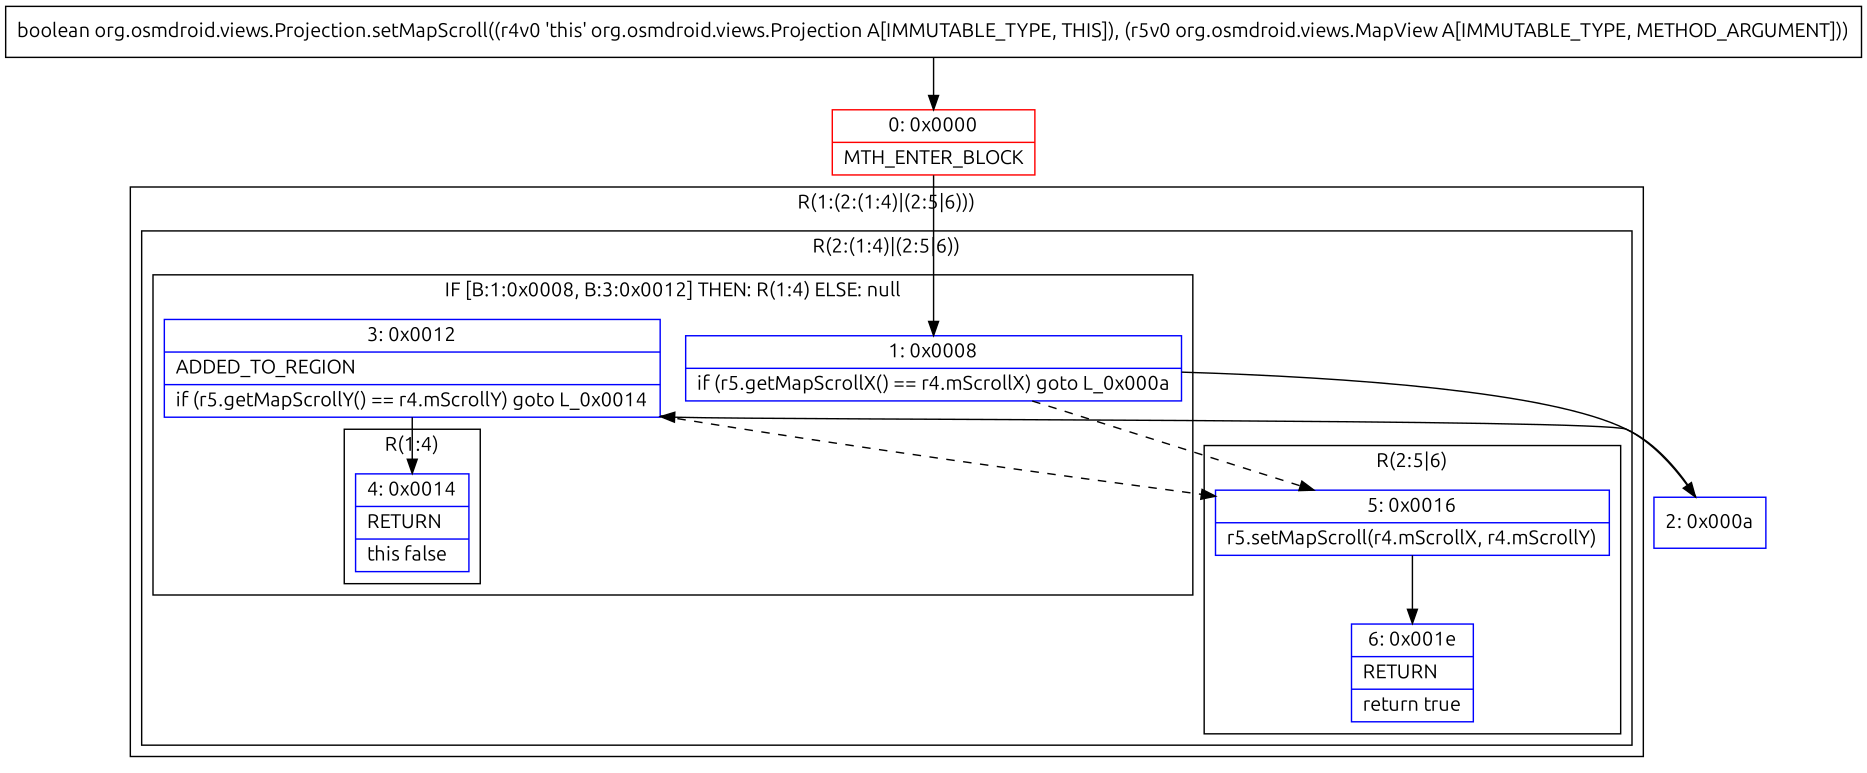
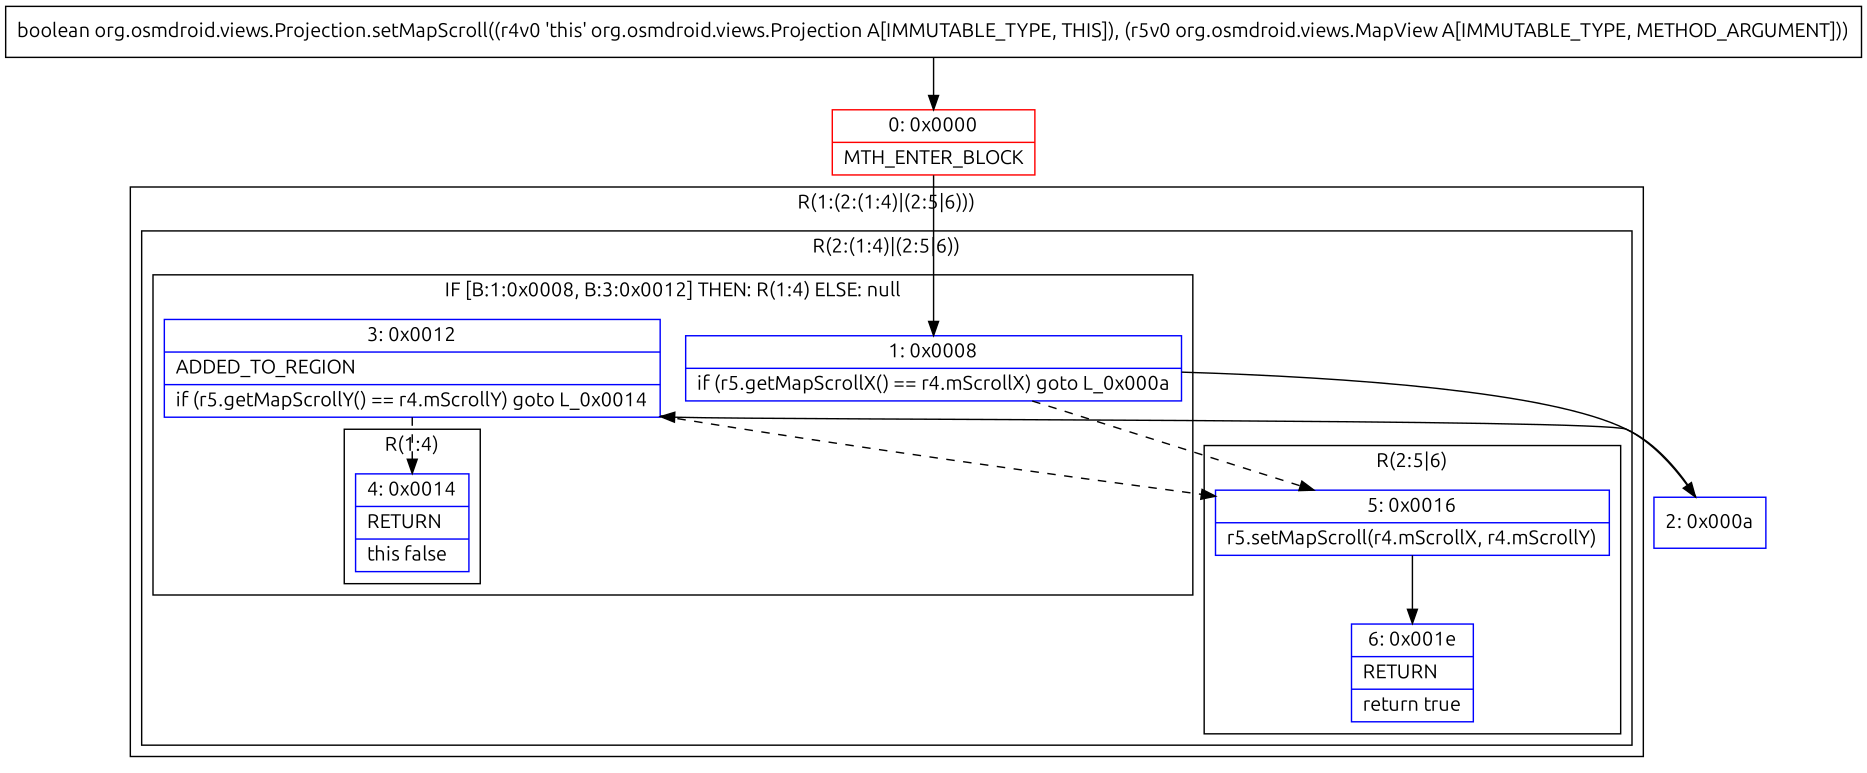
(412, 438) -> (412, 438)
